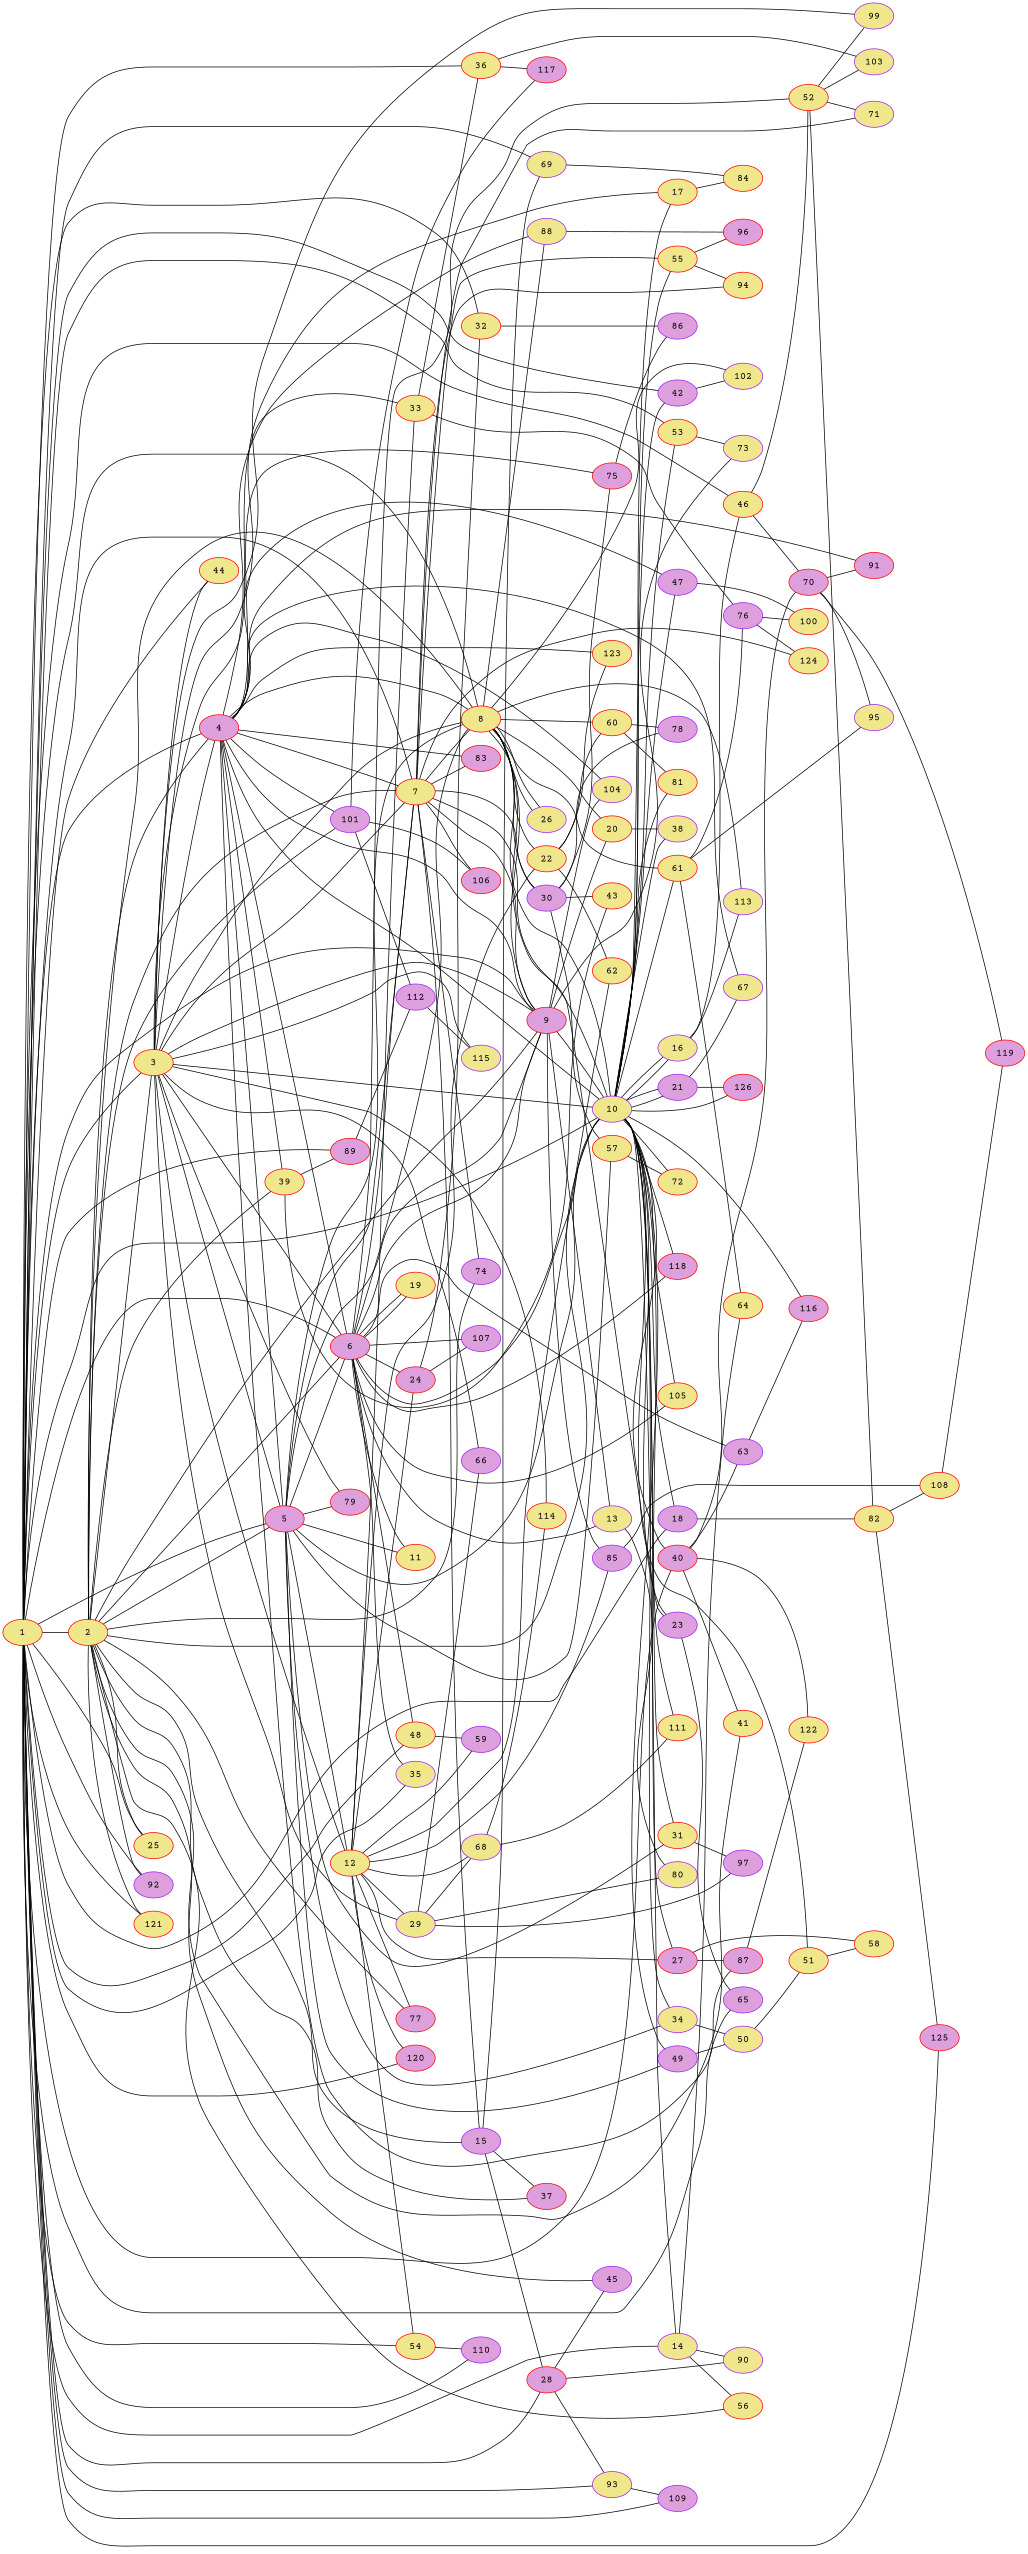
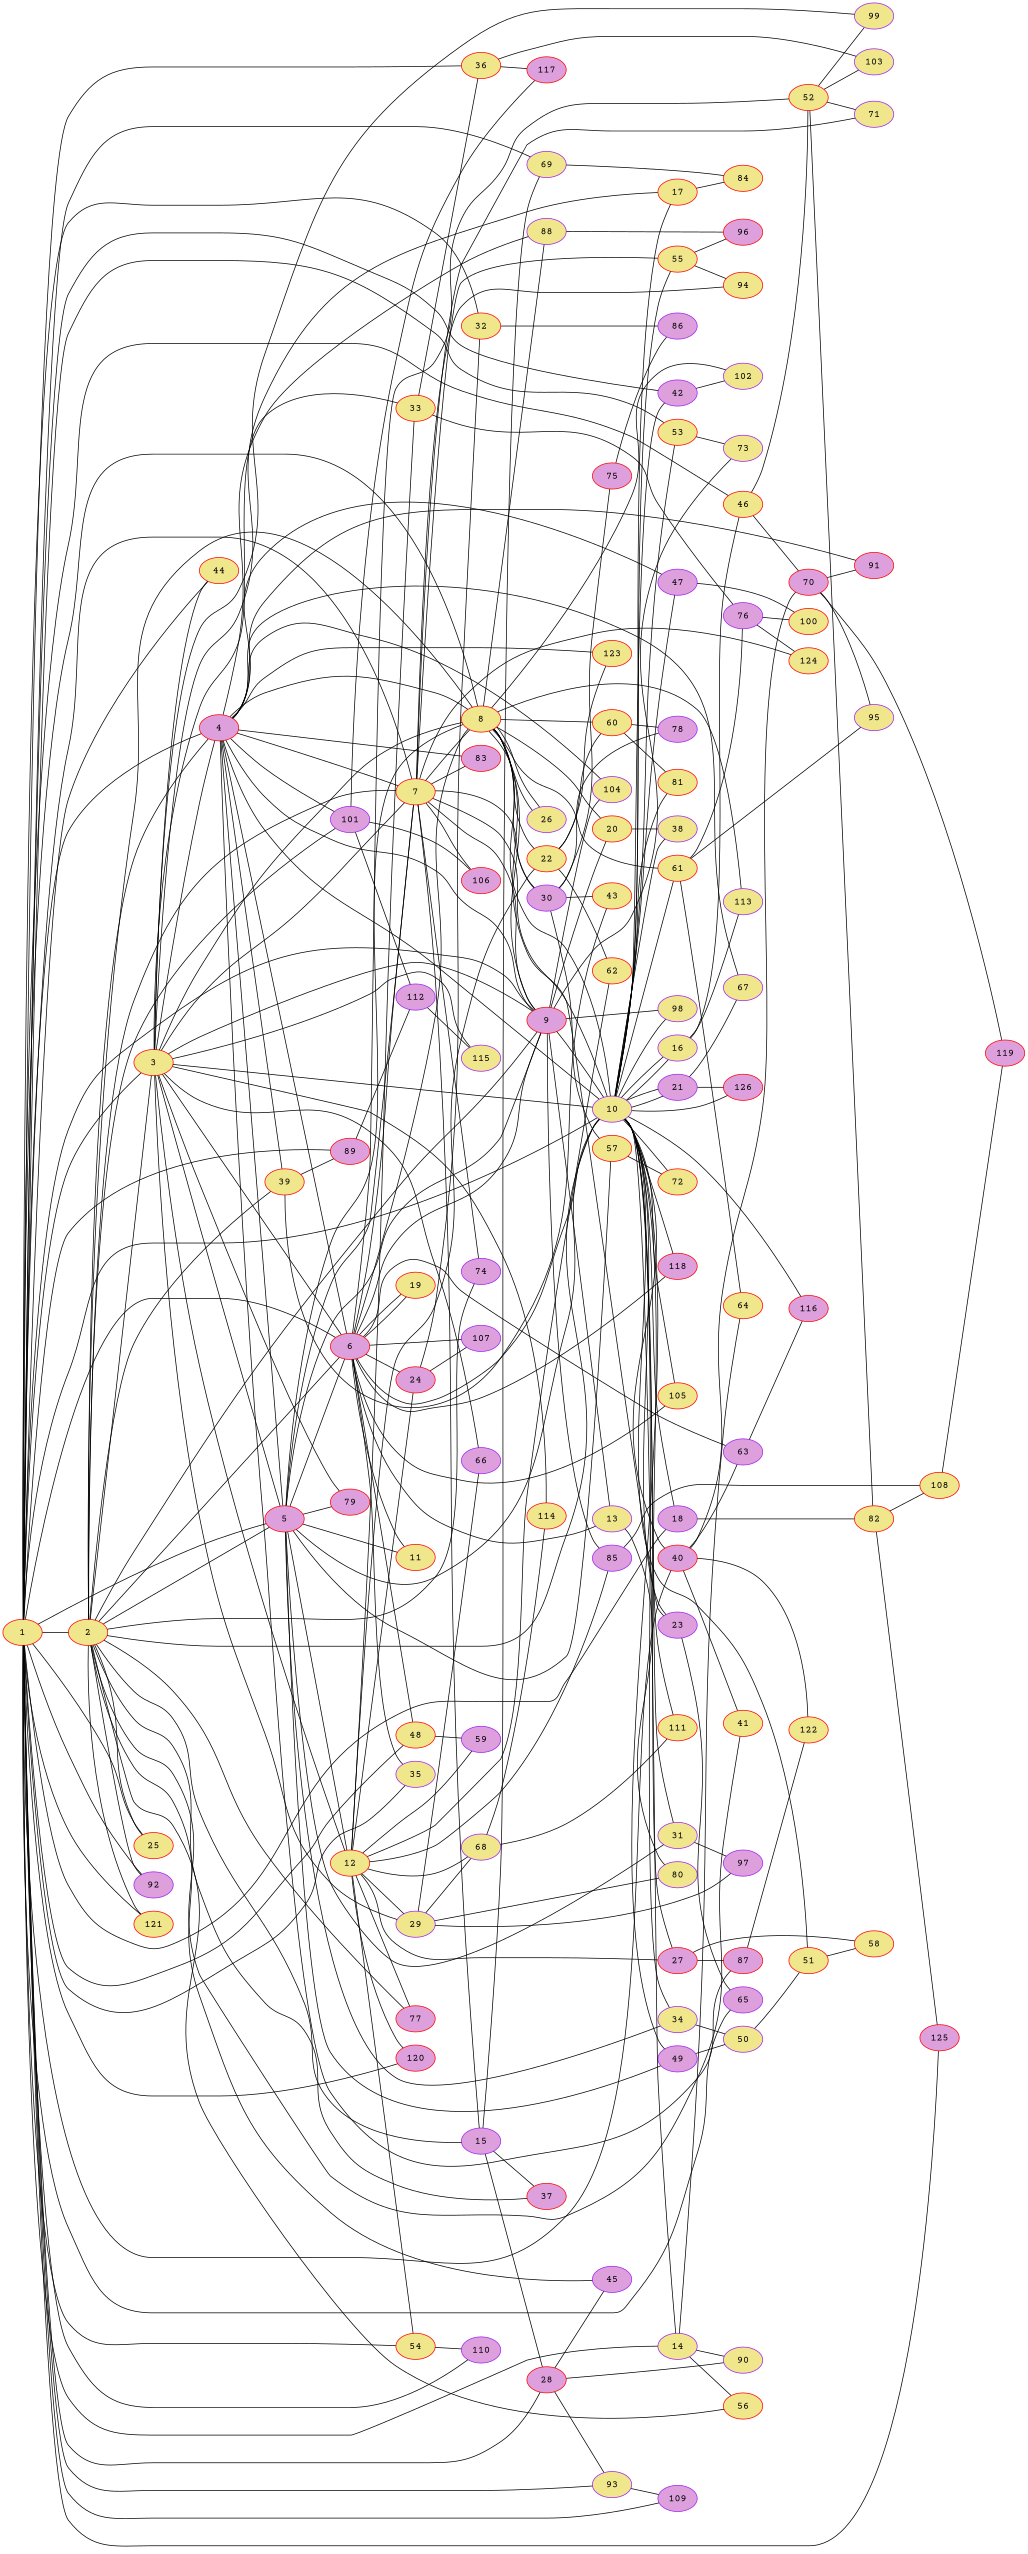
(287, 460) -> none
none -> (678, 1009)
(678, 1835) -> (678, 1835)
